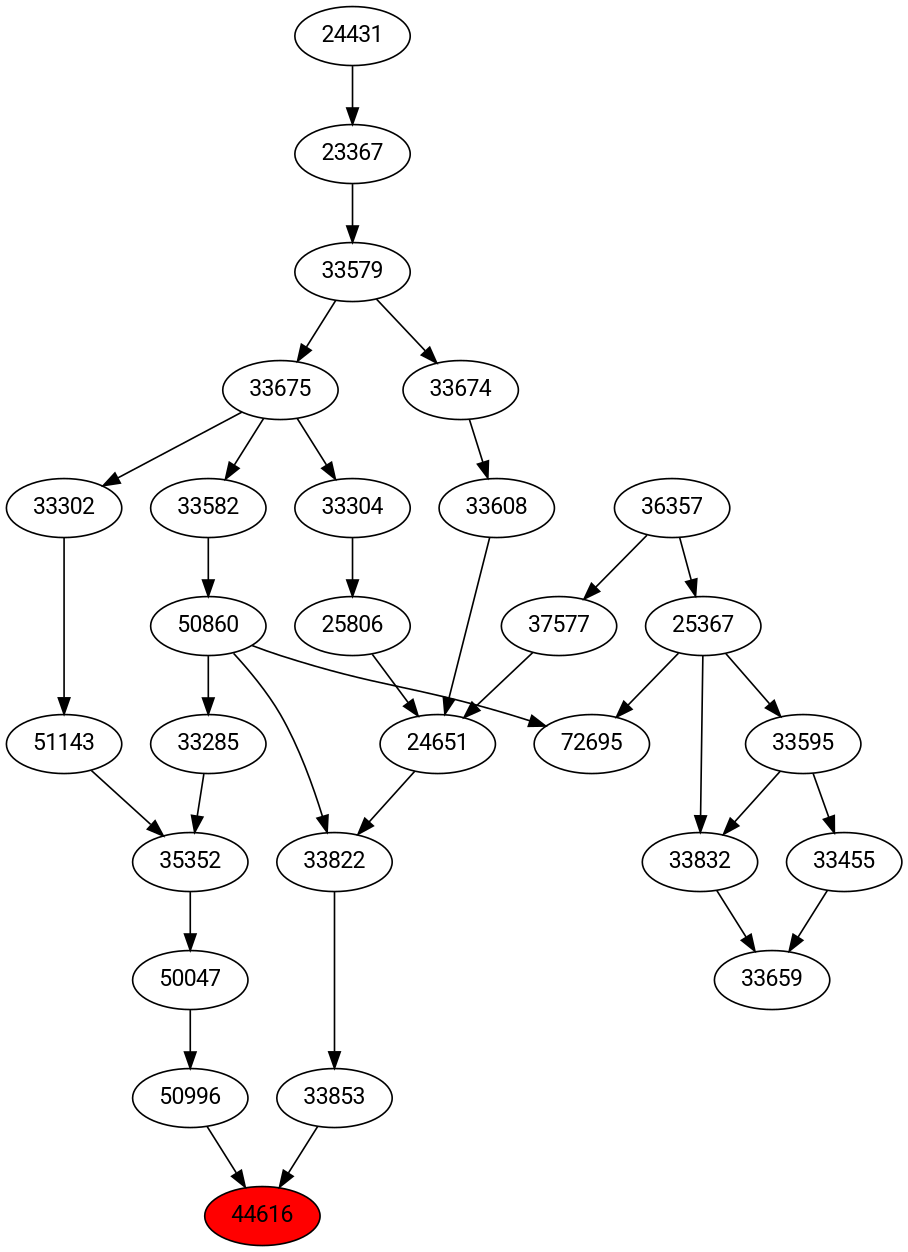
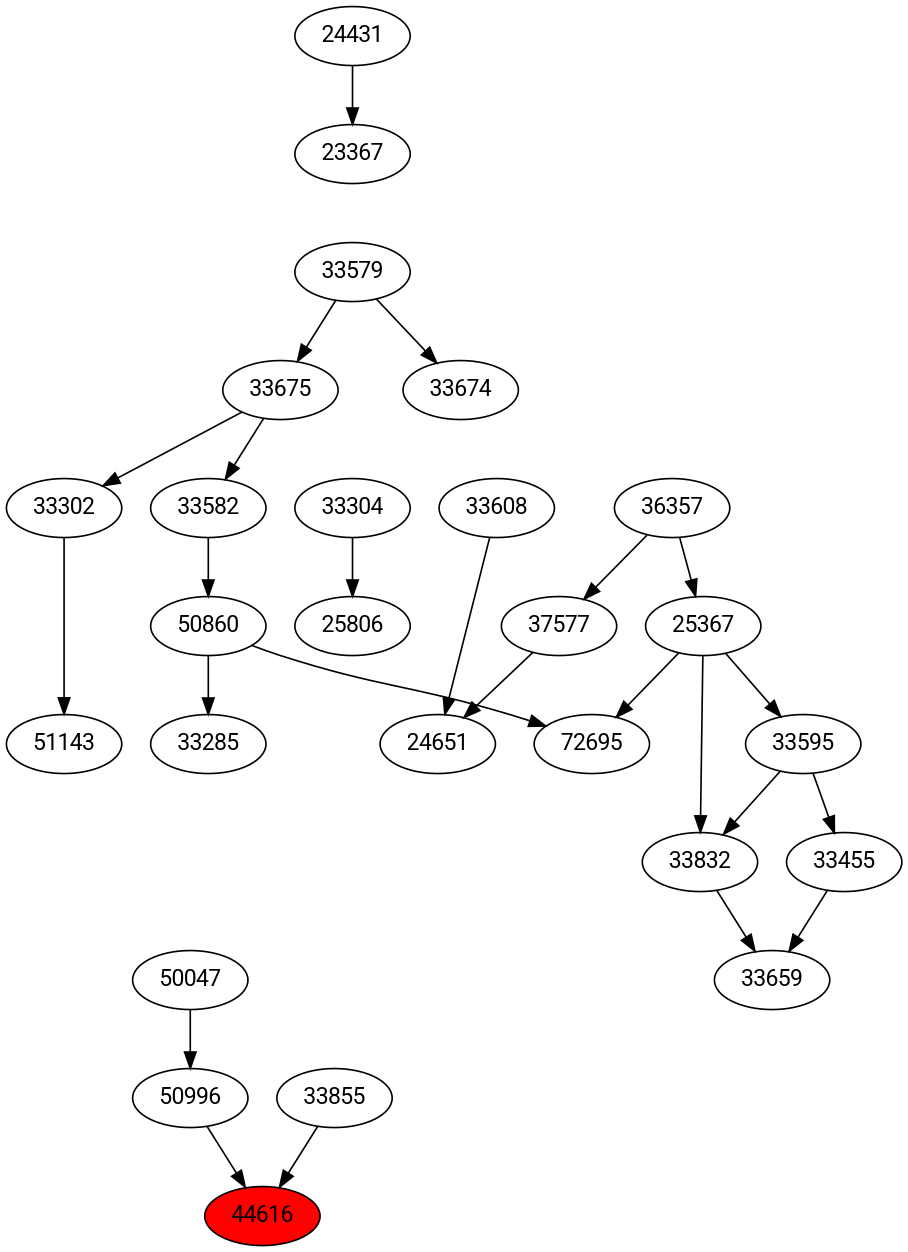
(353, 205) -> none
(476, 441) -> none
(312, 442) -> none
(387, 674) -> none
(190, 862) -> none
(334, 862) -> none
(334, 1098) -> (334, 1098)
